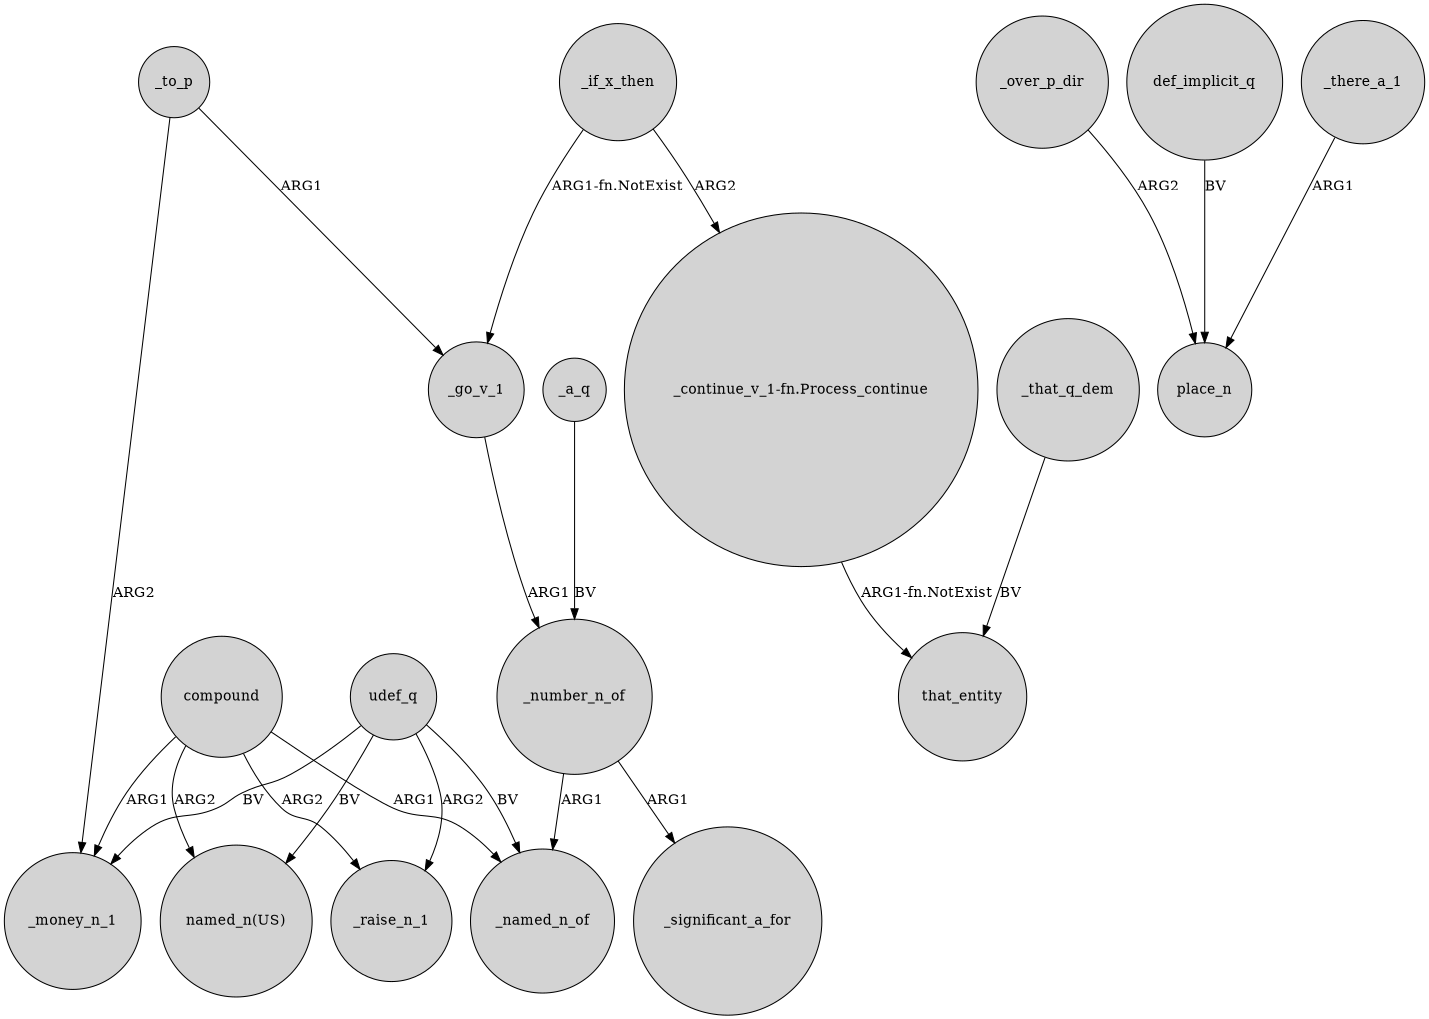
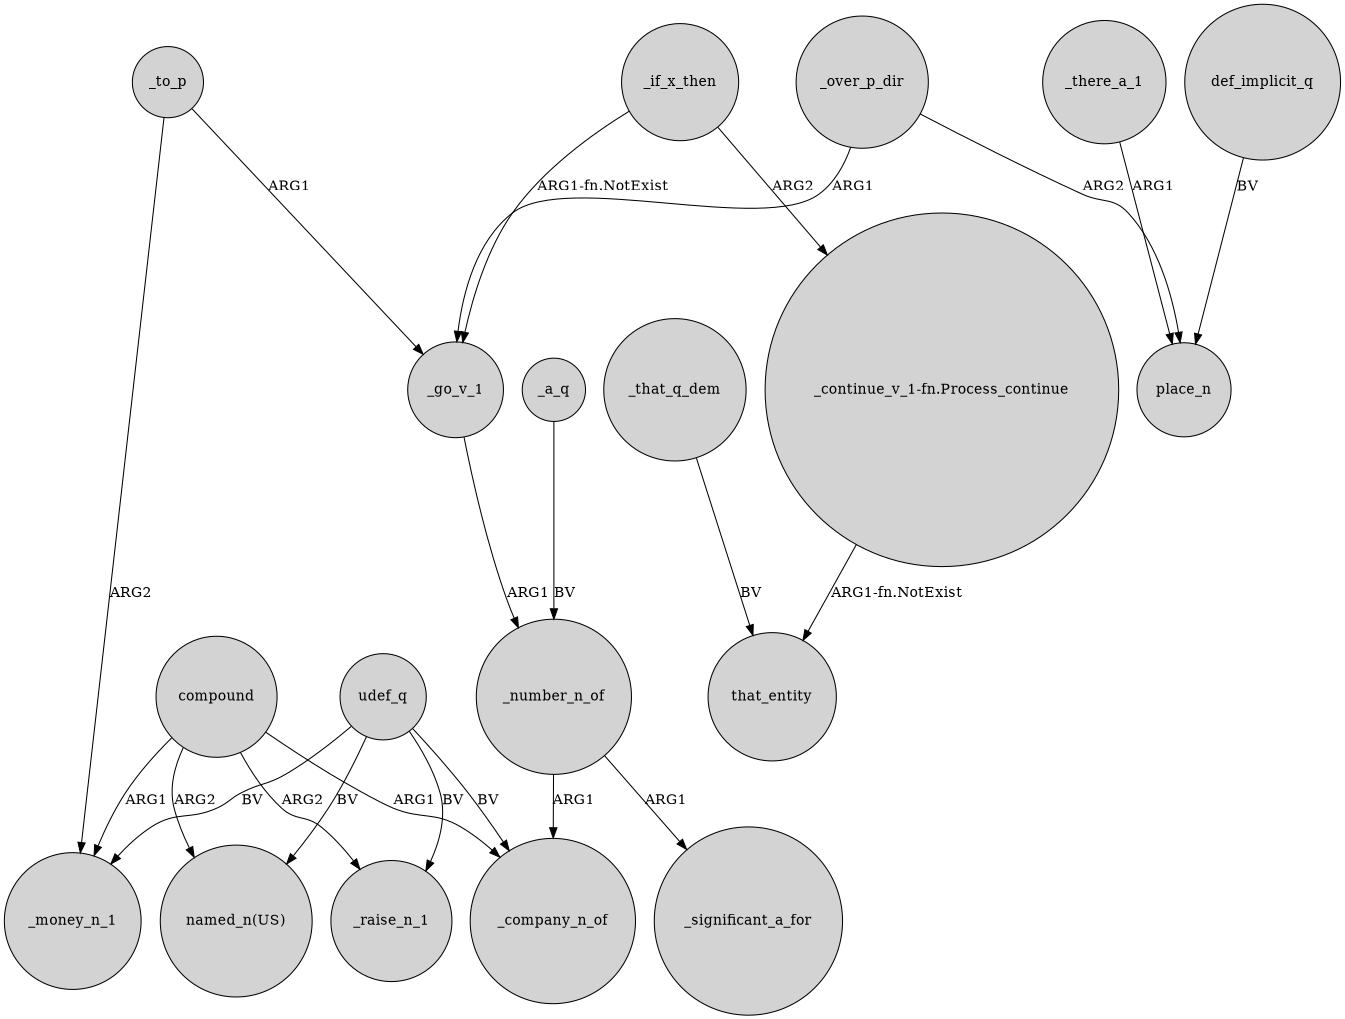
none -> (628, 200)
(463, 801) -> (453, 801)
(542, 921) -> (553, 921)
